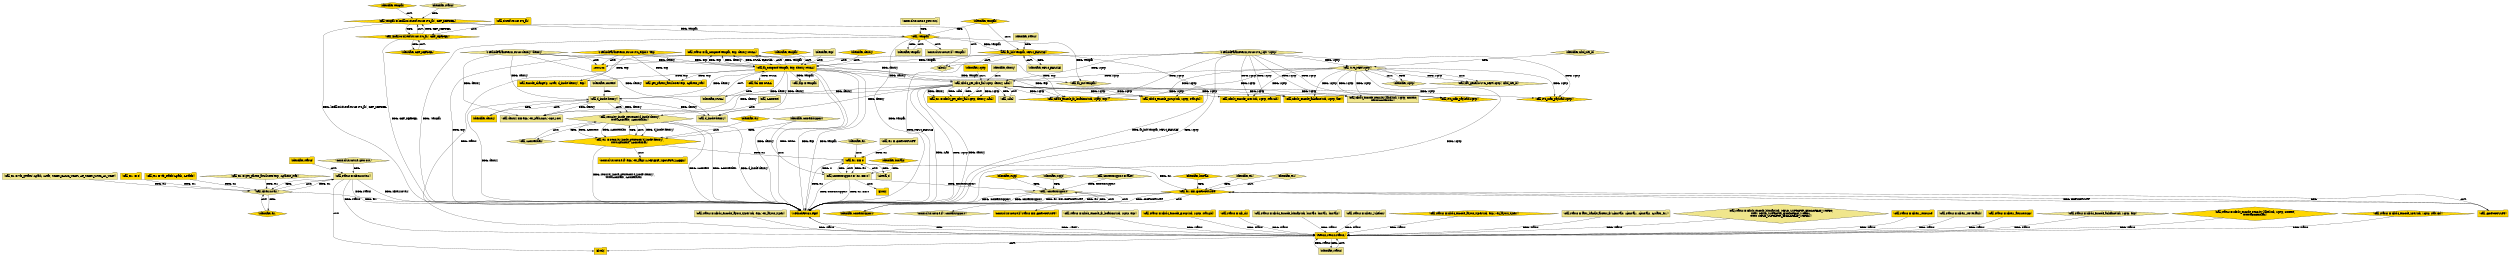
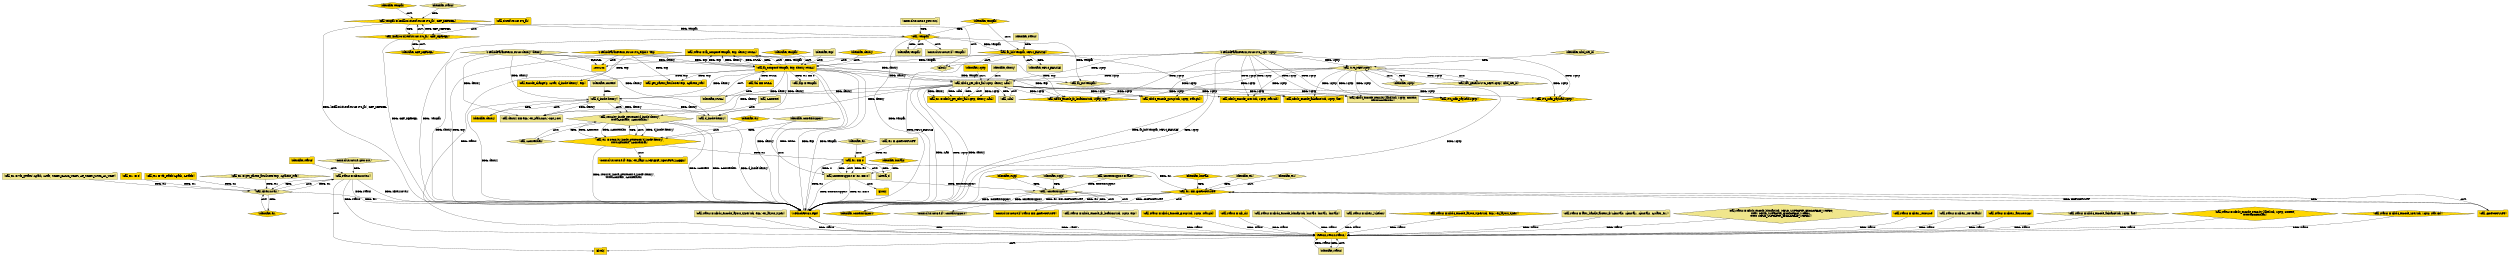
(597, 60) -> (597, 60)
(768, 60) -> (768, 60)
(805, 76) -> (805, 76)
none -> (446, 200)
(2103, 214) -> (2103, 214)
